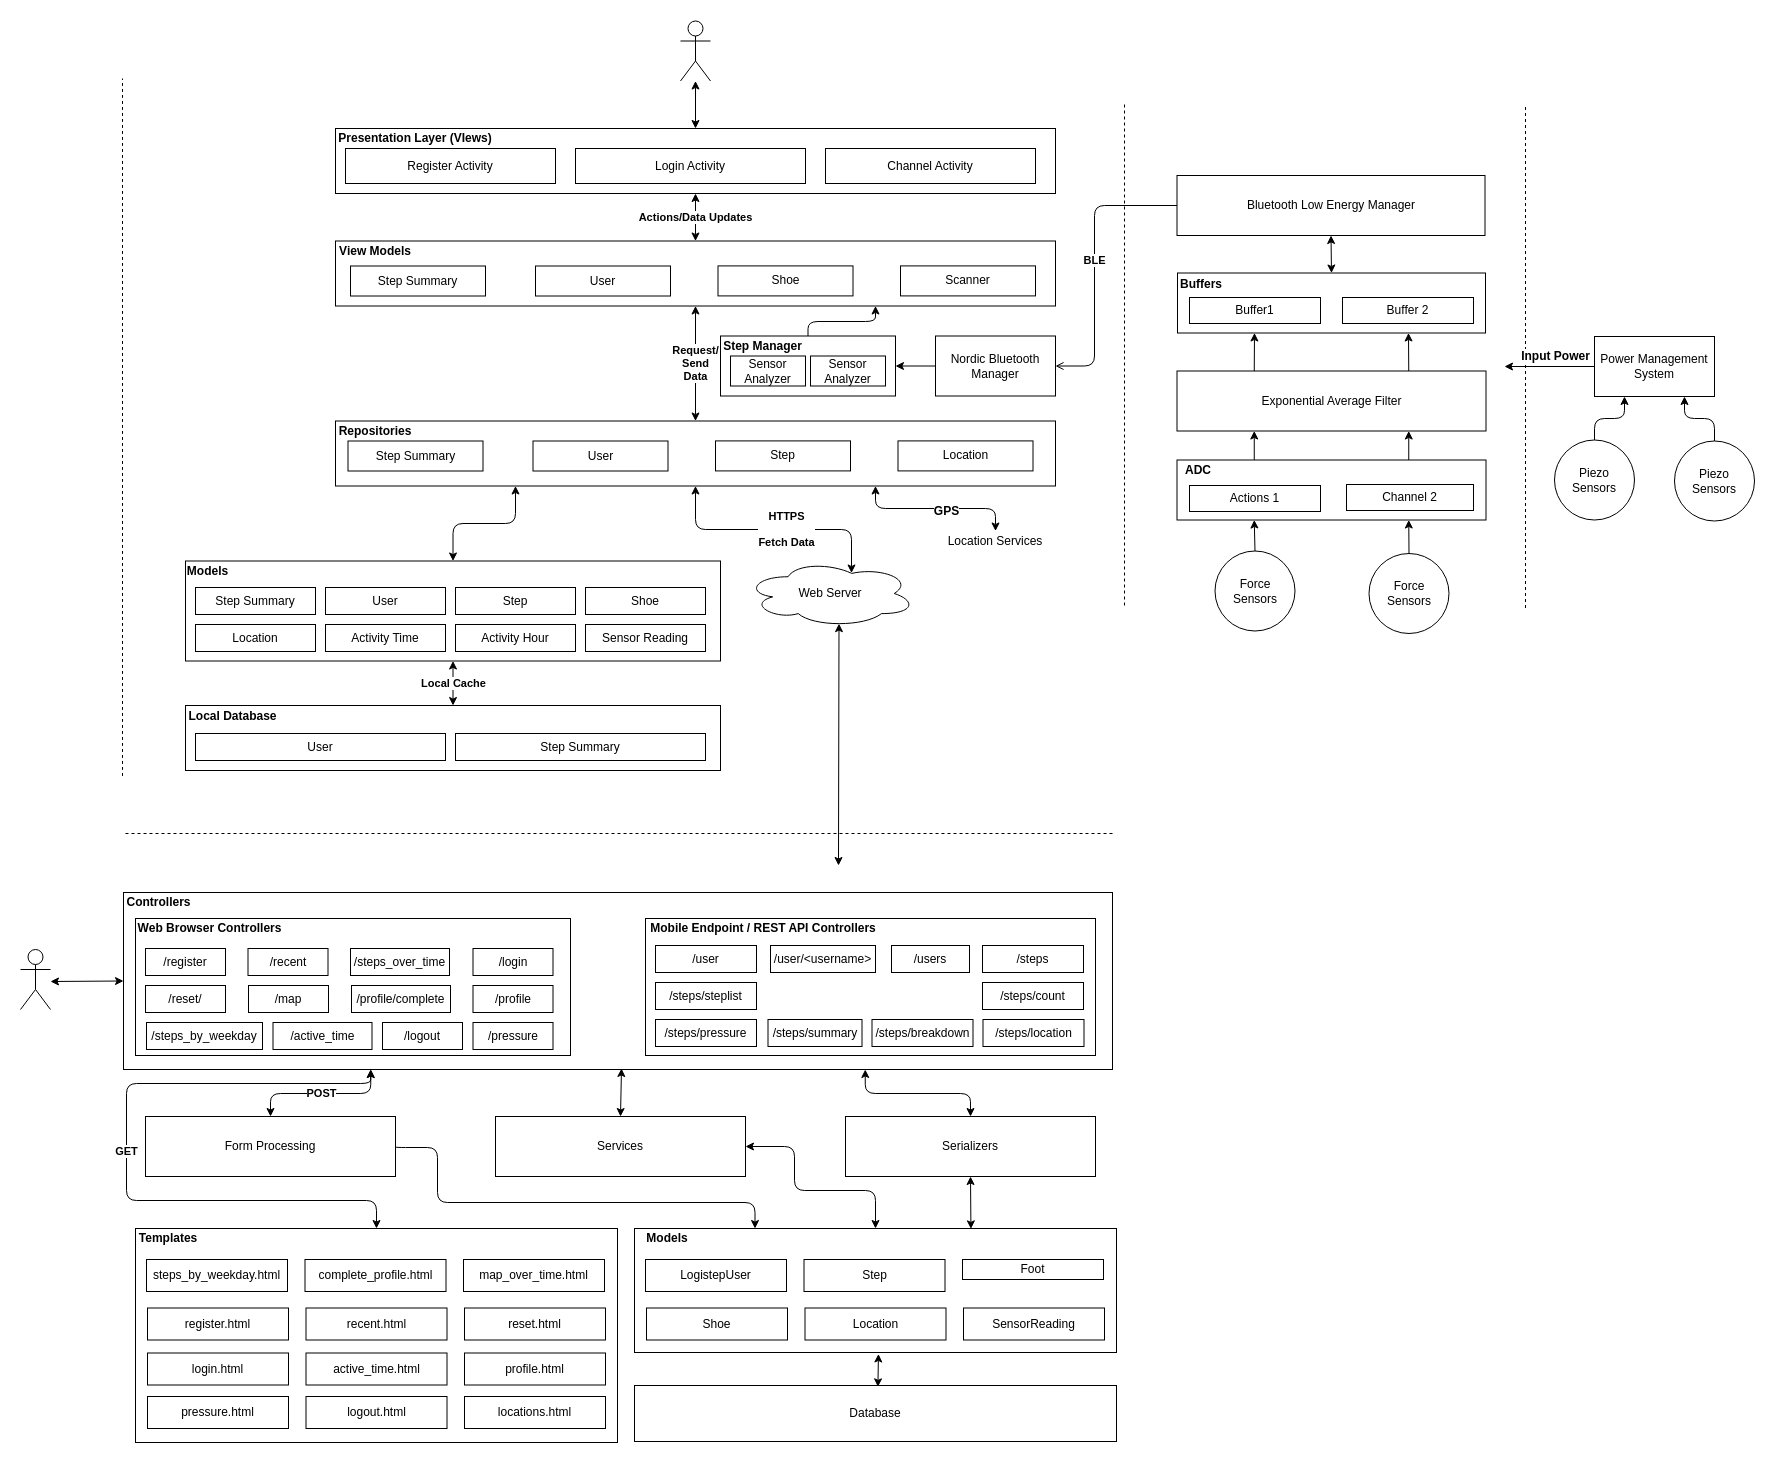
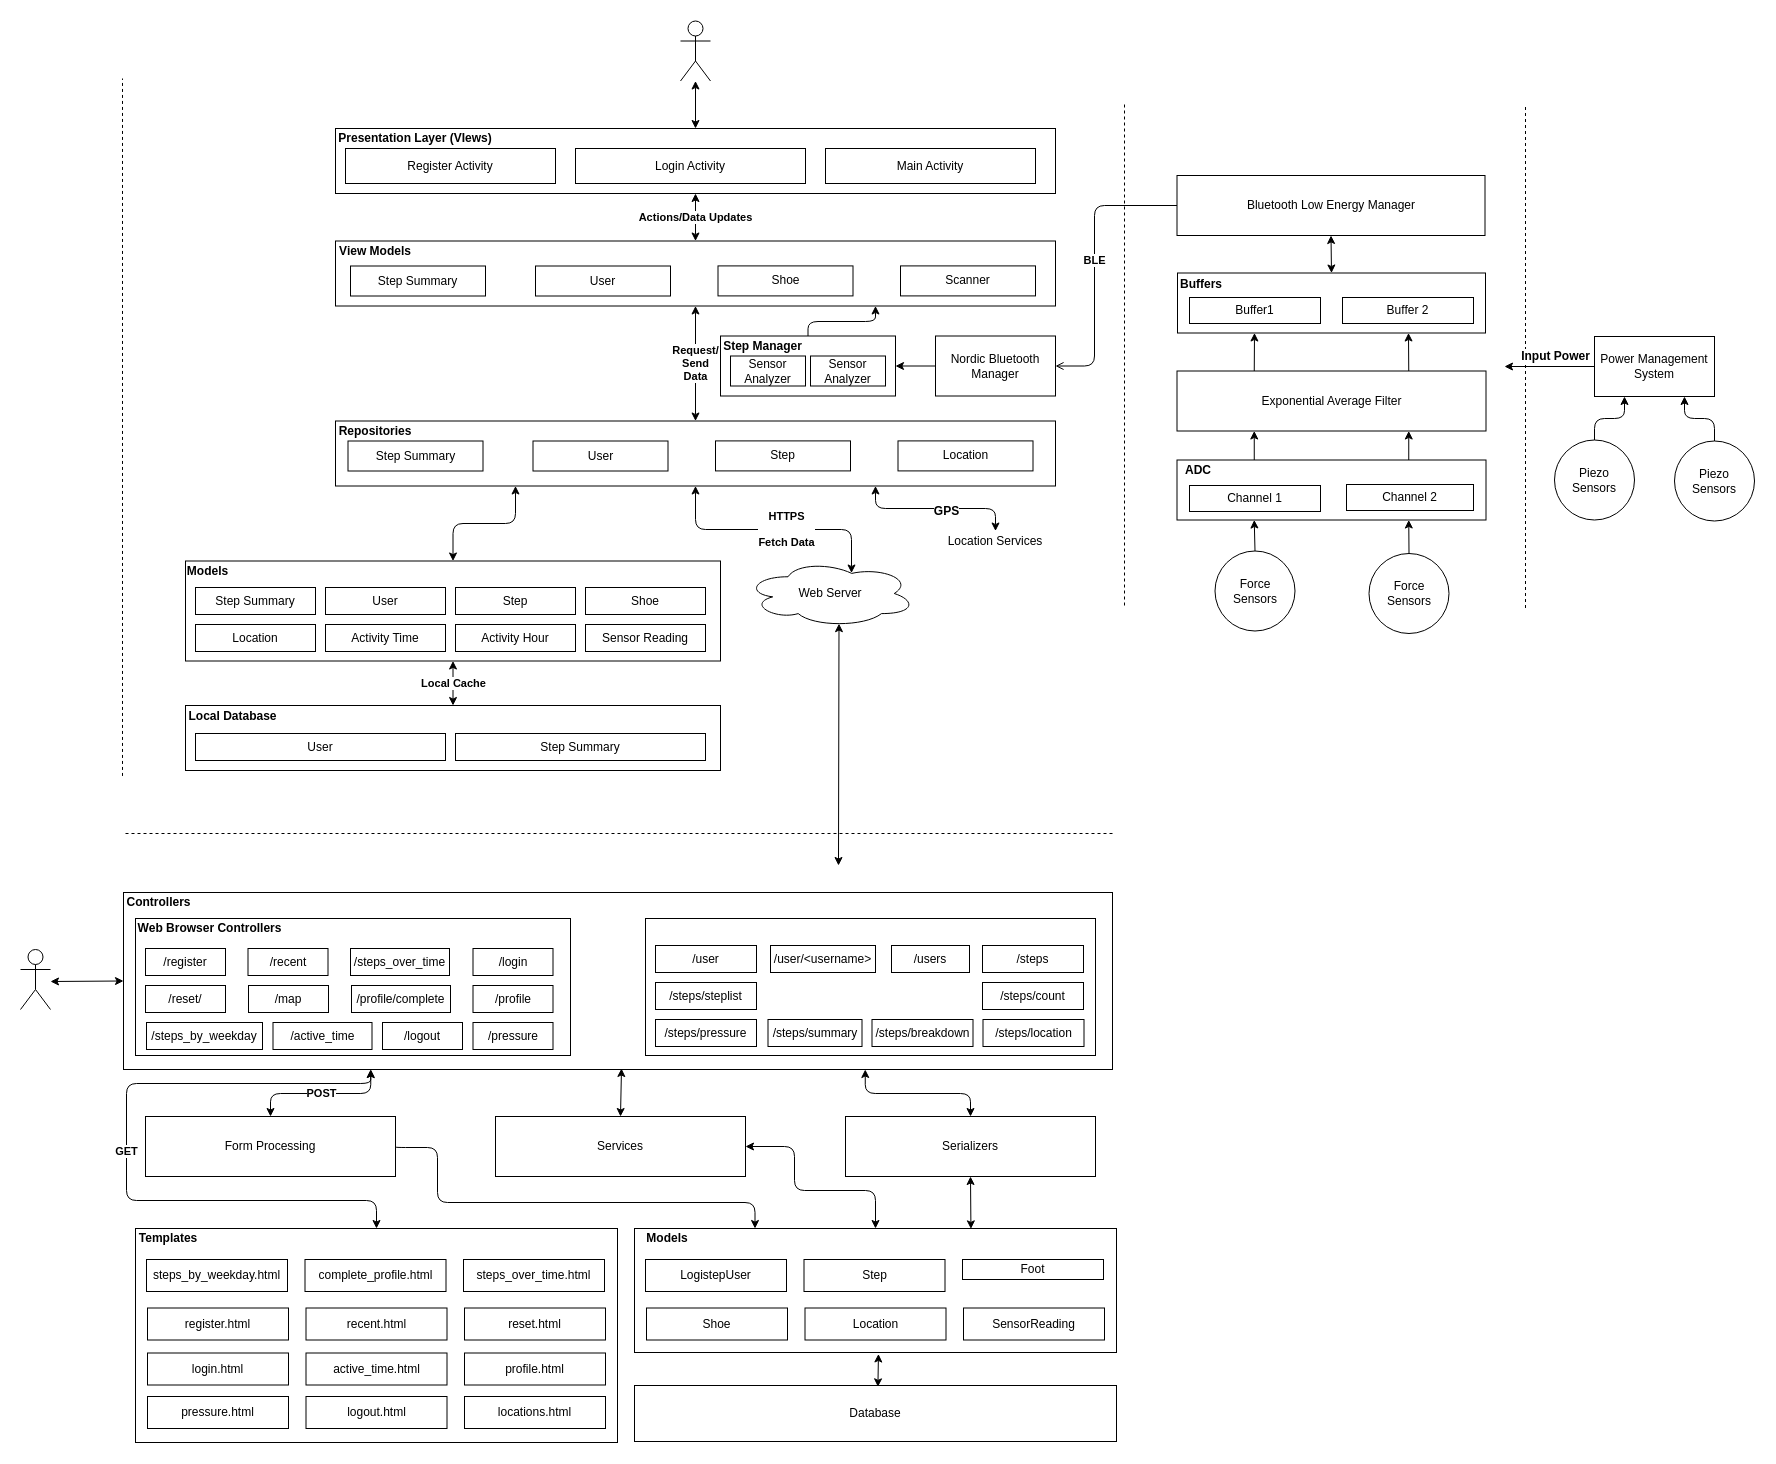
(931, 167) -> (931, 167)
(1255, 499) -> (1255, 499)
(764, 929) -> none
(534, 1276) -> (534, 1276)
